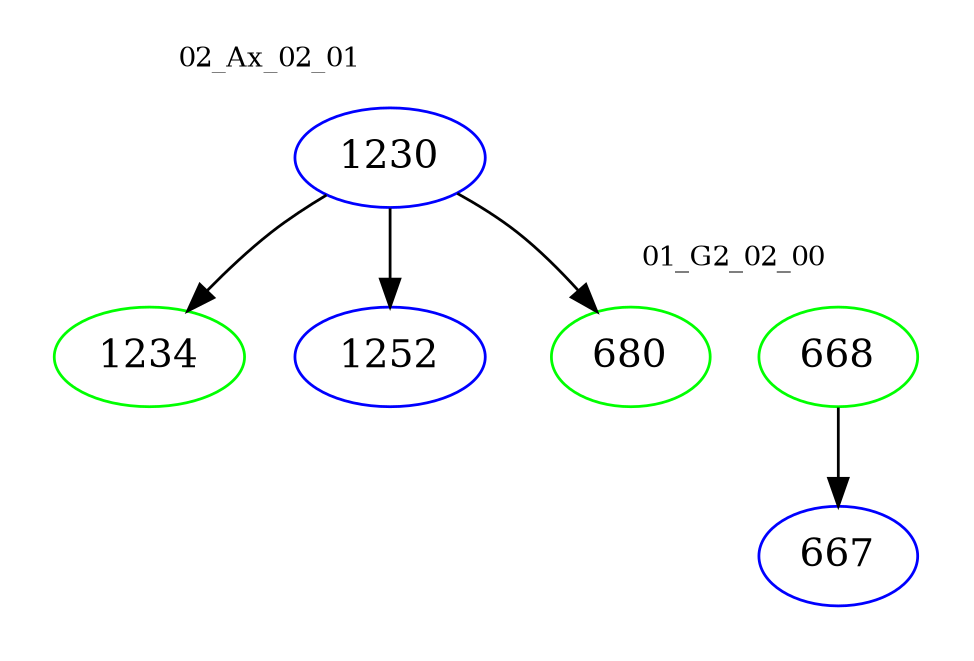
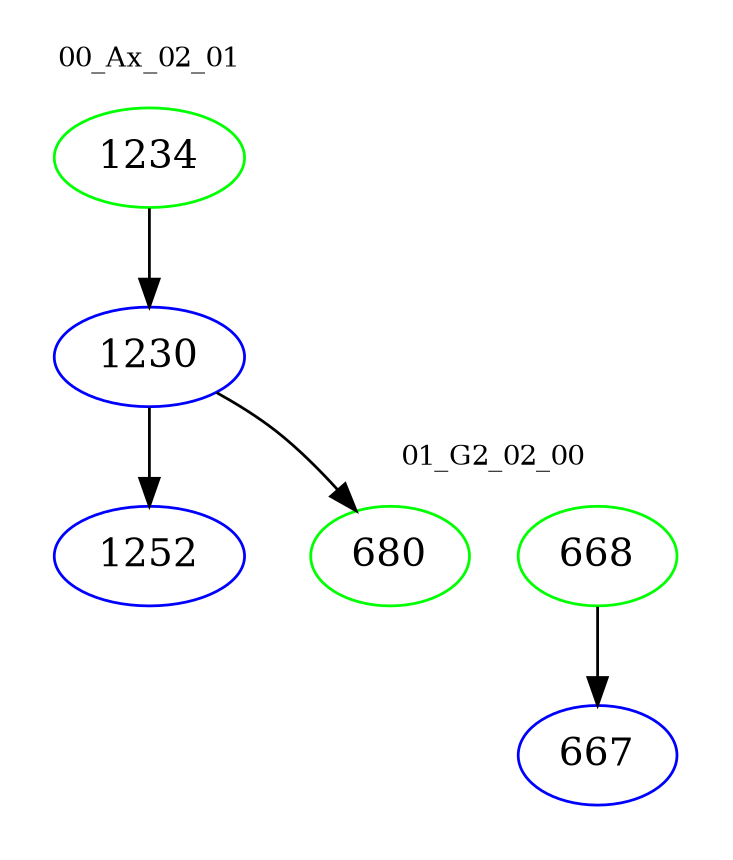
(270, 59) -> (149, 59)
(264, 238) -> (149, 244)
